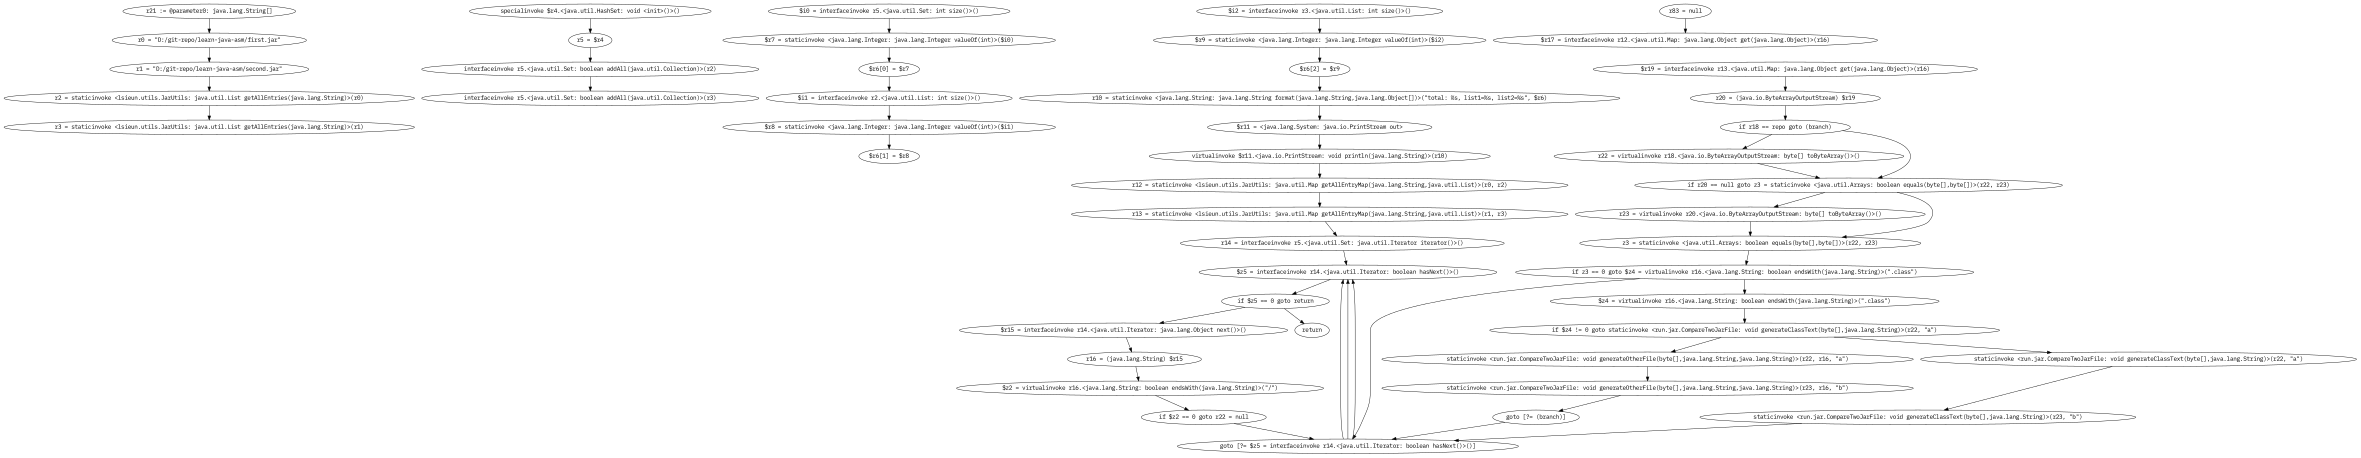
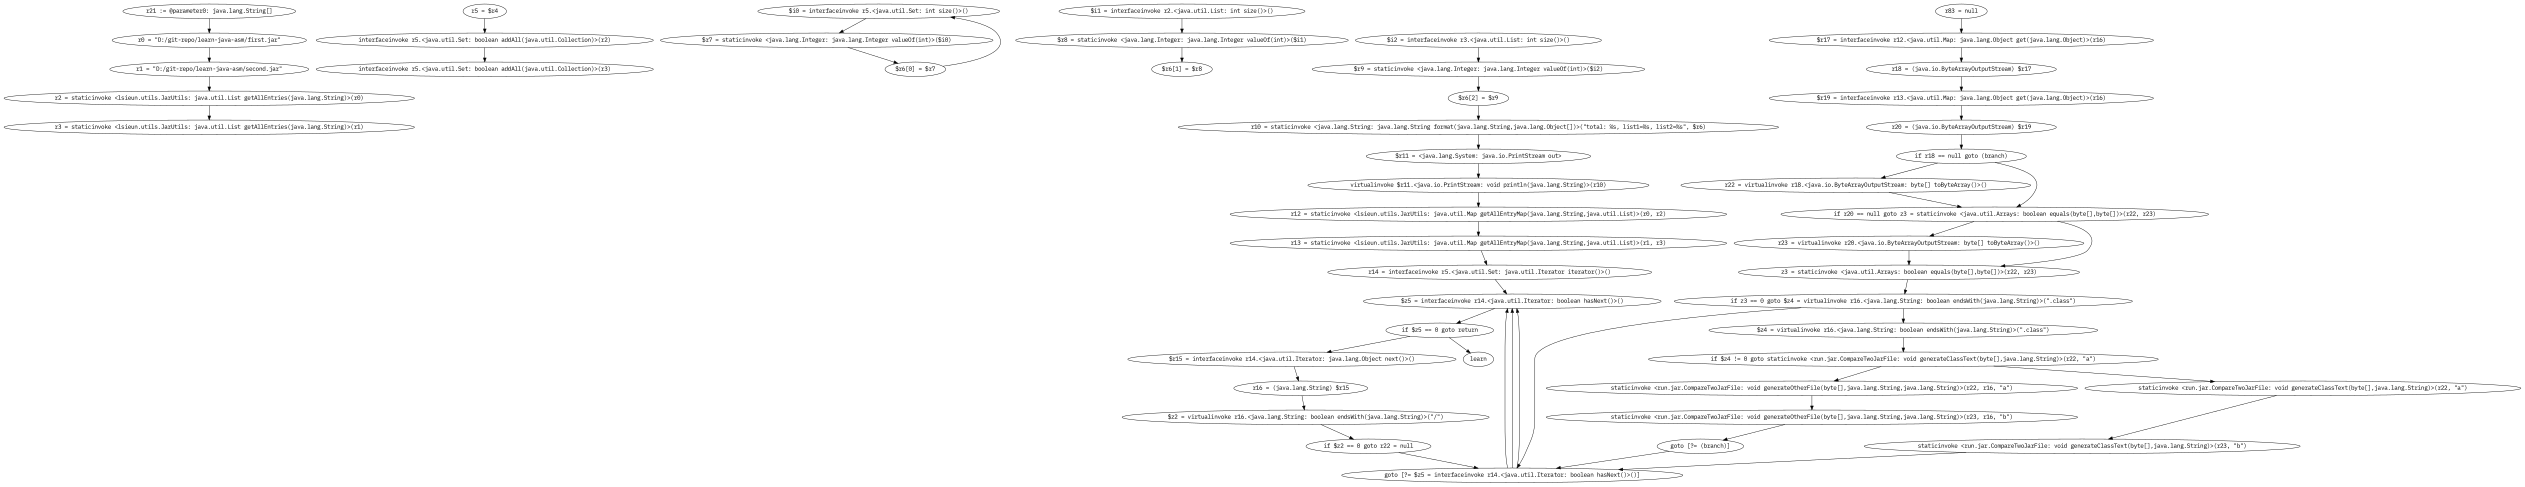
(590, 11) -> none
none -> (1961, 69)
(889, 82) -> (999, 47)
(1785, 127) -> (1961, 156)
(1312, 330) -> (1478, 359)
